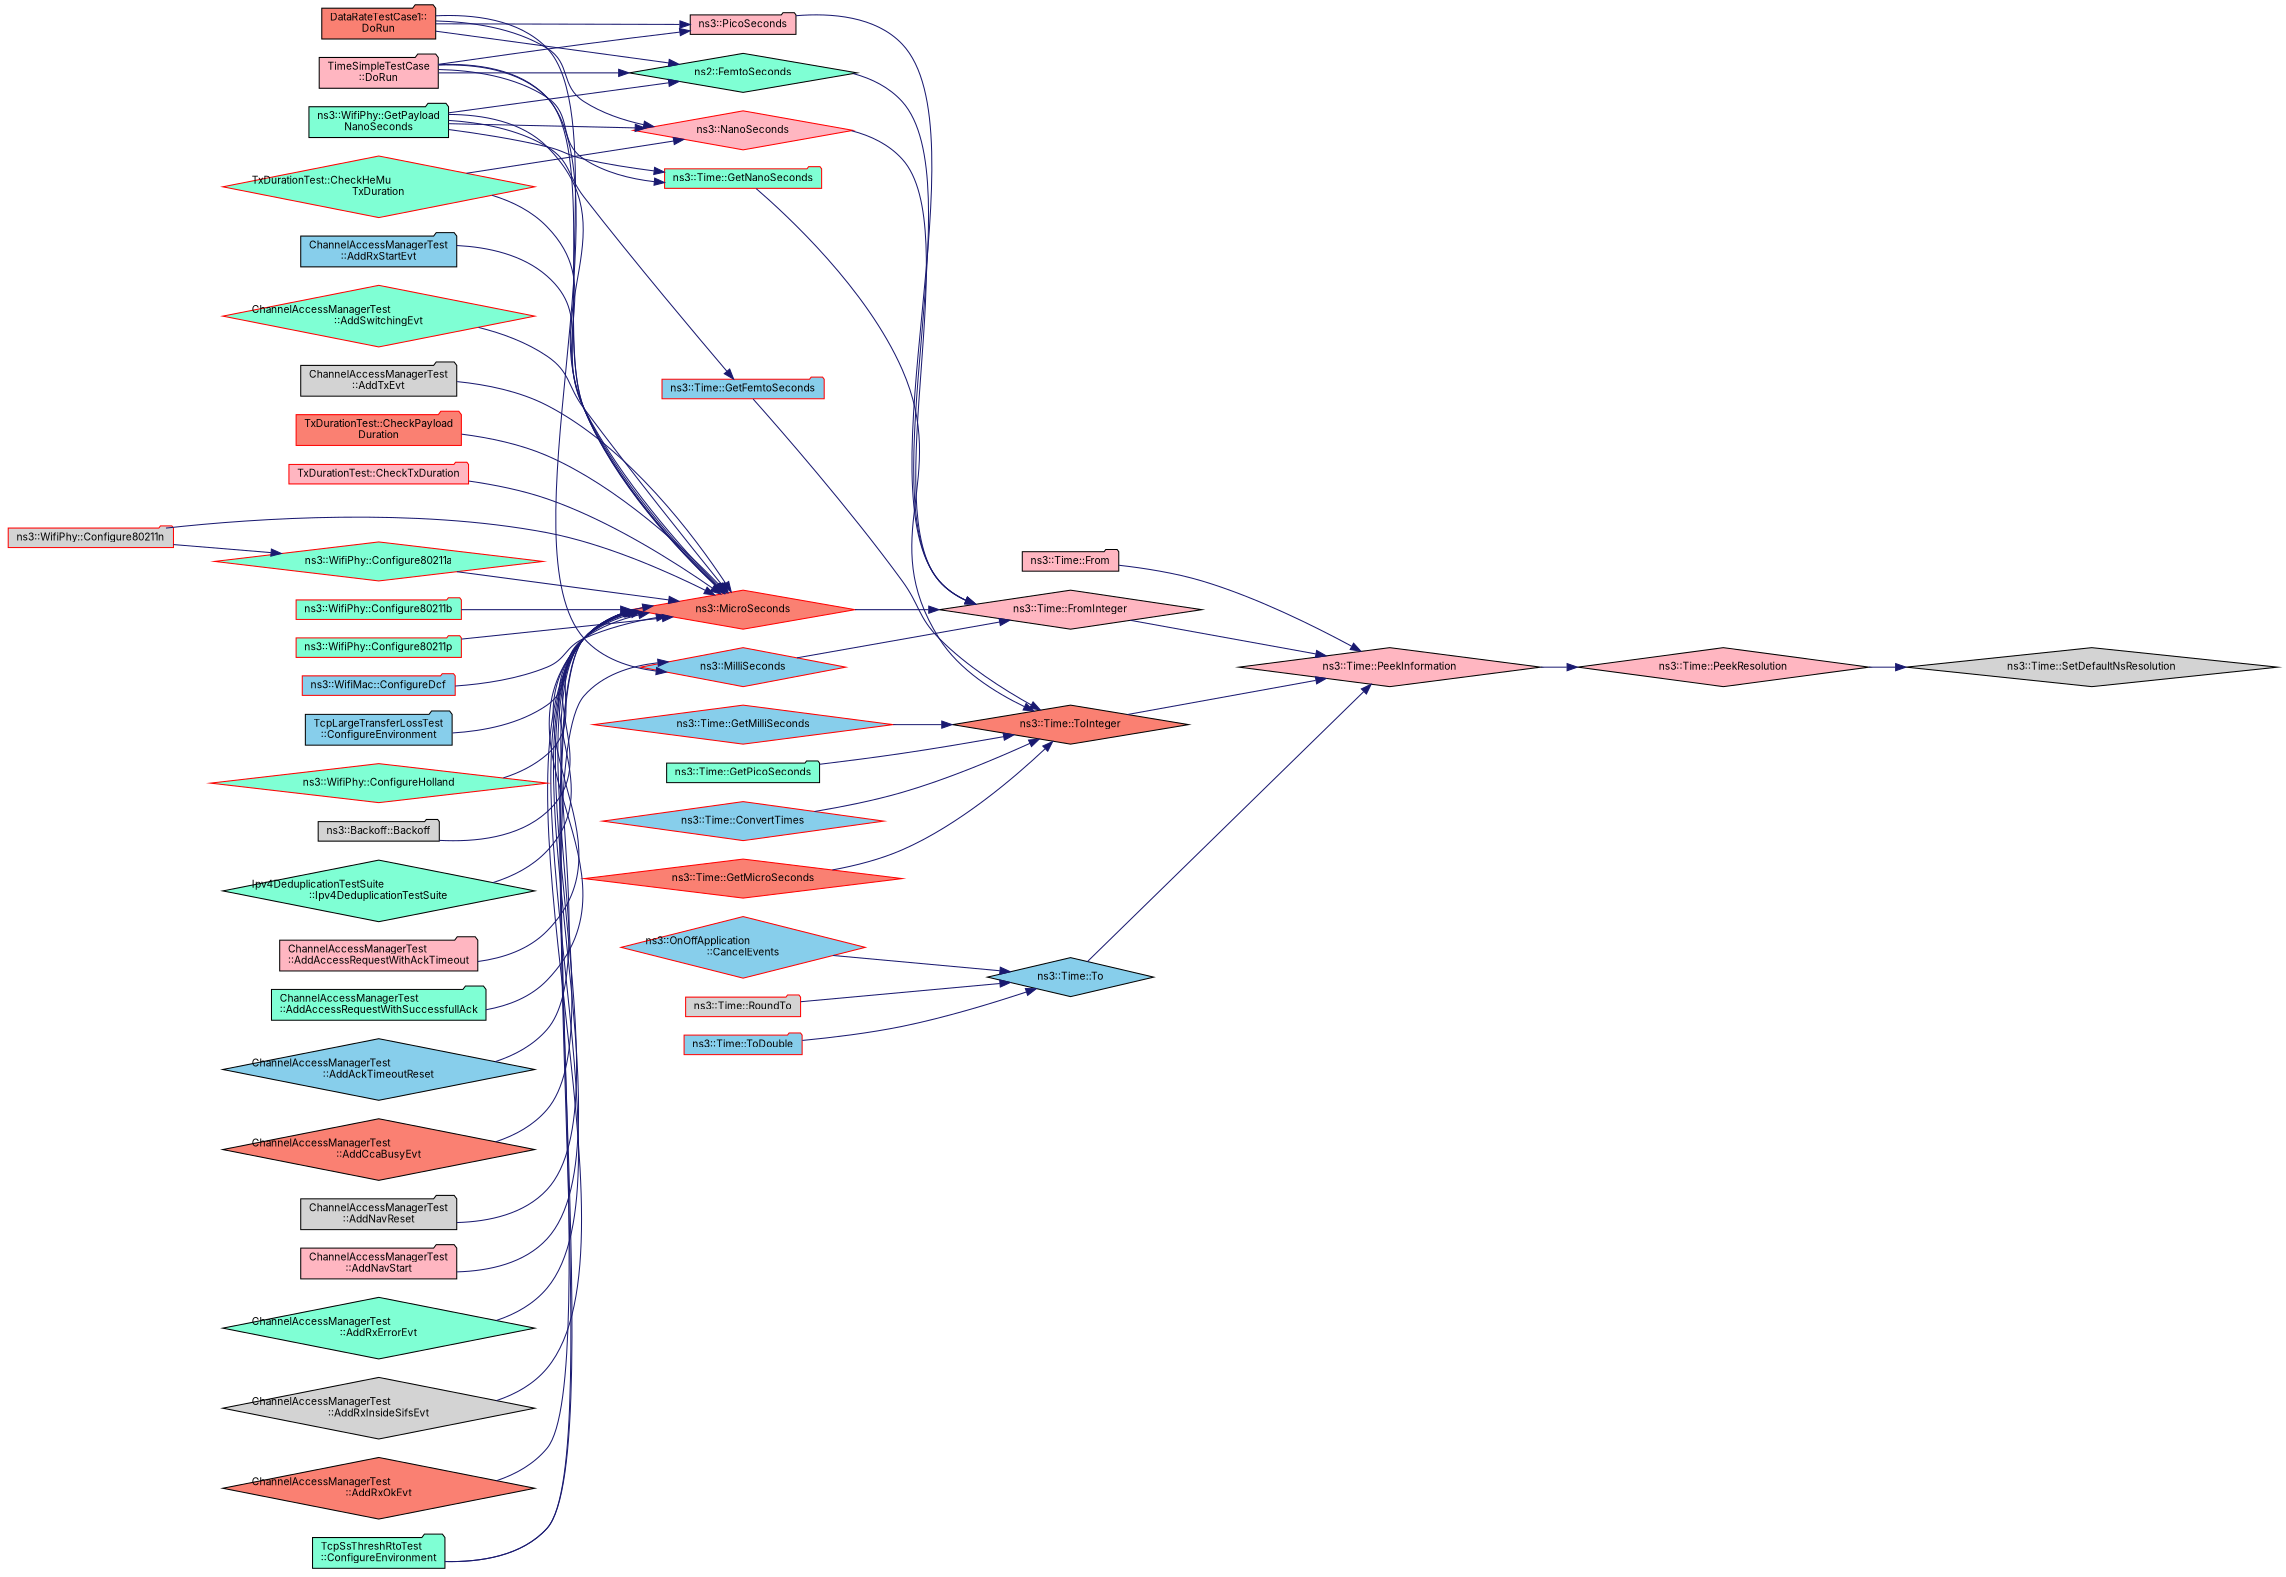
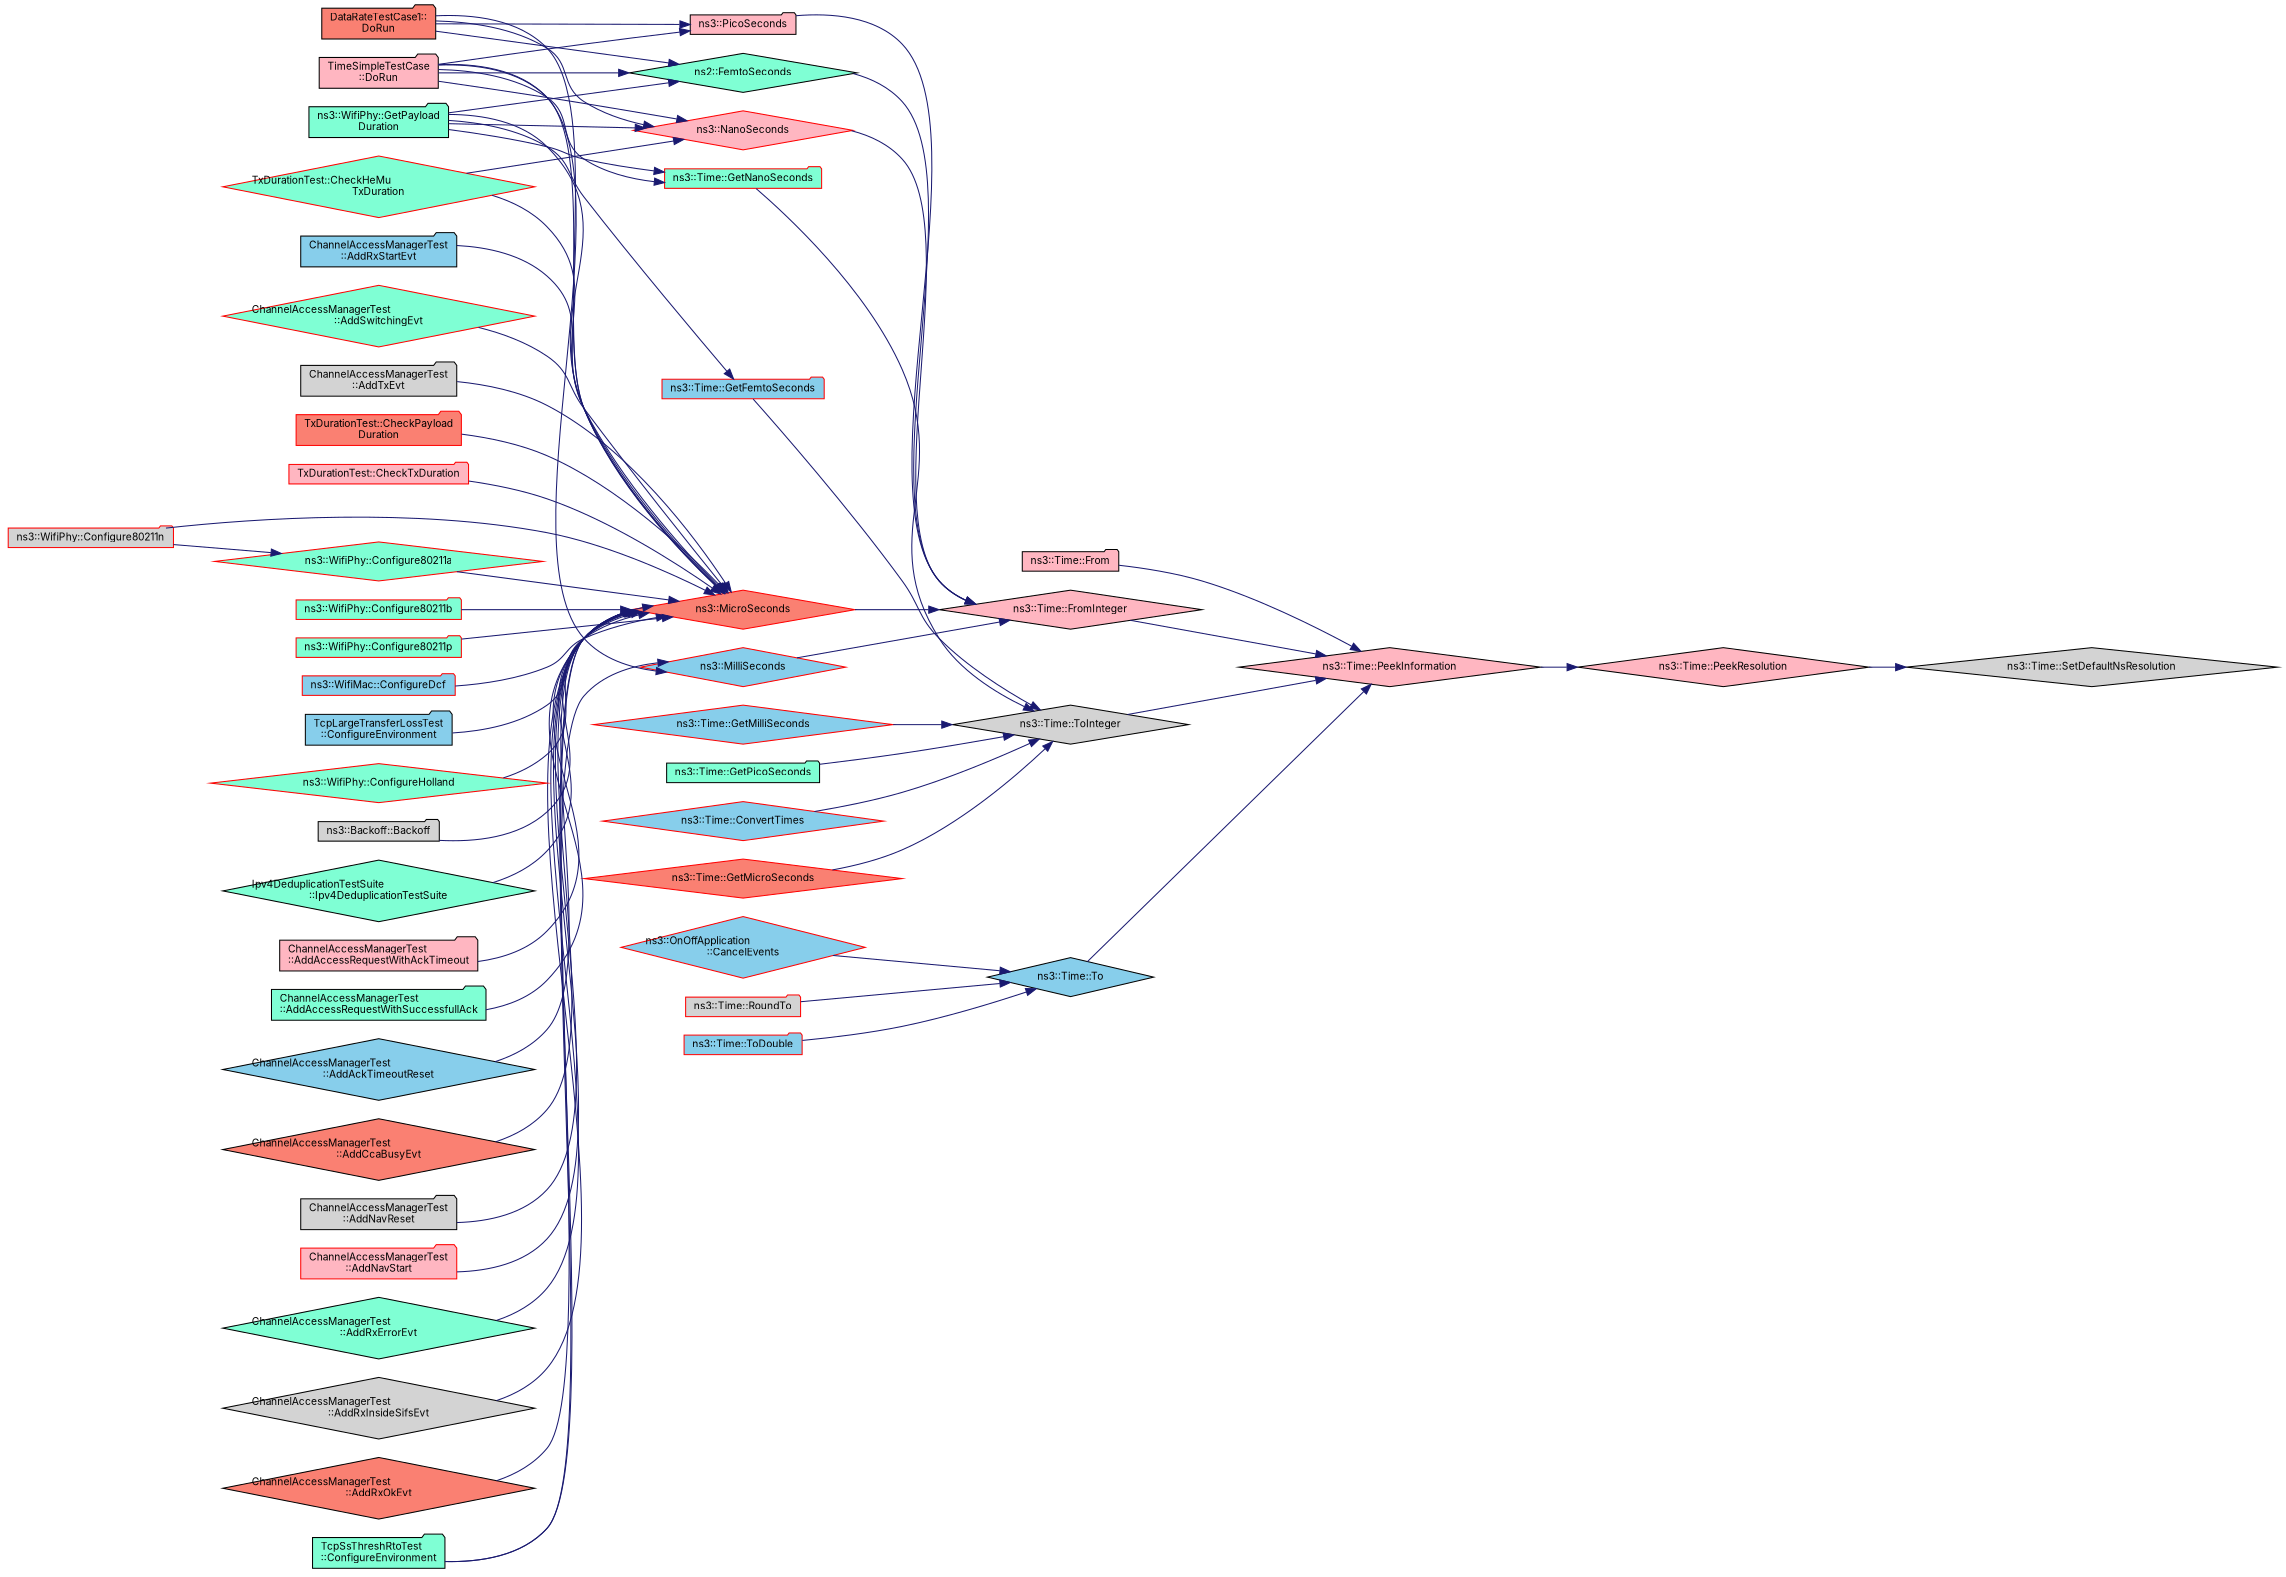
none -> (528, 95)
(379, 122) -> (379, 122)
(1071, 725) -> (1071, 725)
(379, 1263) -> (379, 1263)
